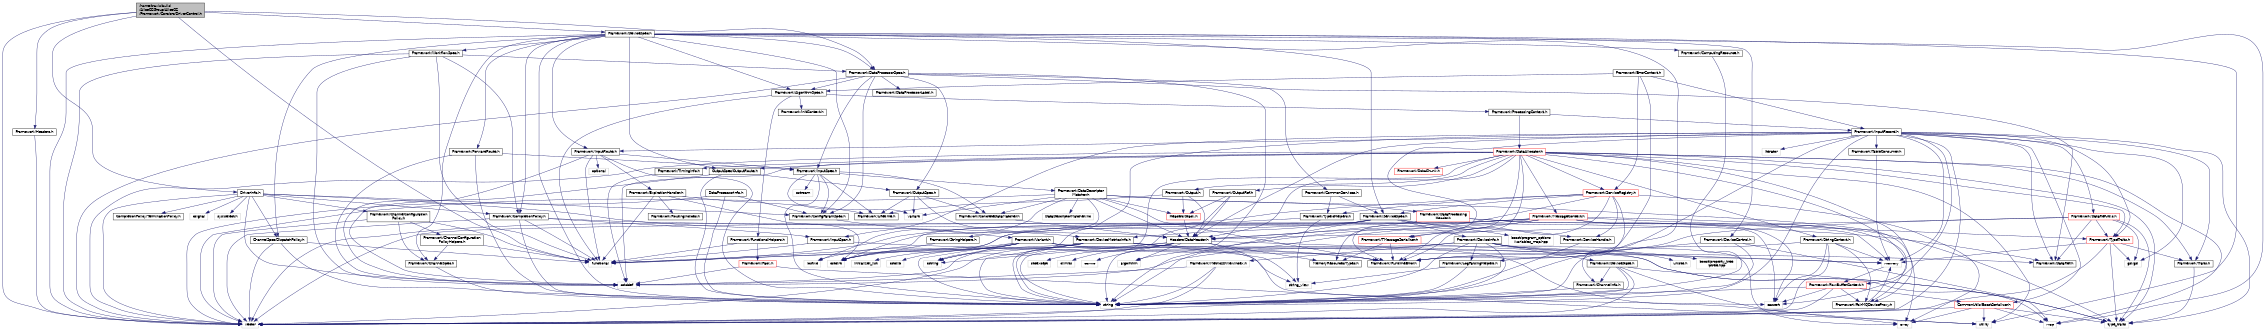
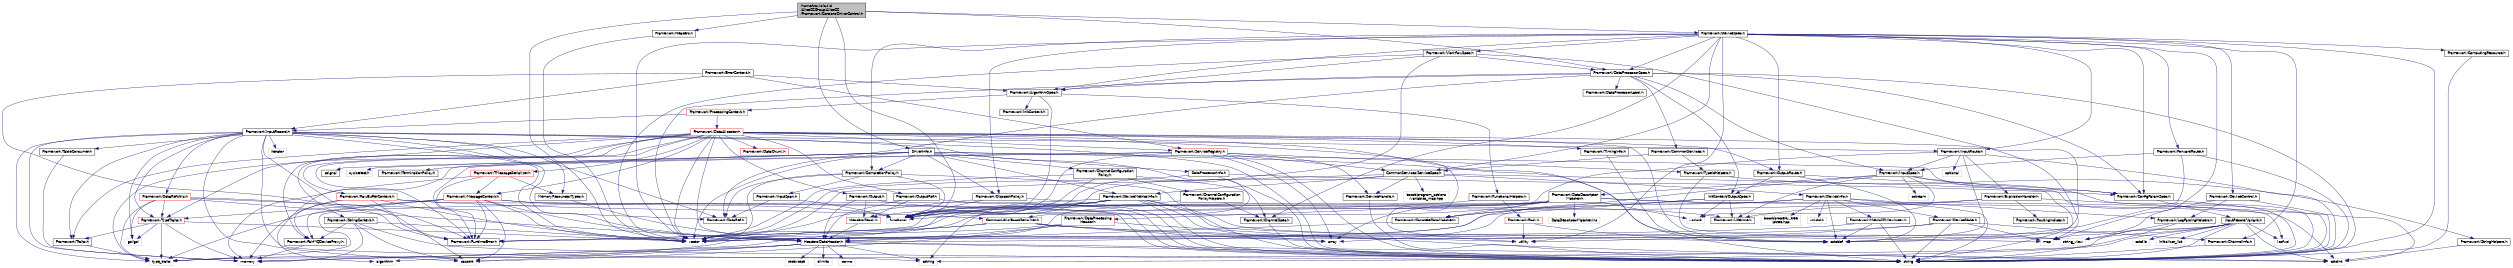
(1519, 112) -> (717, 112)
(508, 113) -> (1244, 73)
(1342, 138) -> none
none -> (1060, 162)
(735, 171) -> (1779, 173)
(914, 193) -> (1729, 197)
(148, 217) -> (408, 173)
(199, 217) -> (331, 173)
(1385, 217) -> (1414, 173)
(1477, 228) -> (489, 184)
(279, 240) -> (1000, 197)
(1033, 240) -> (2243, 220)
none -> (2324, 240)
(1284, 255) -> (683, 227)
(1218, 264) -> (1878, 220)
(1866, 274) -> (276, 228)
